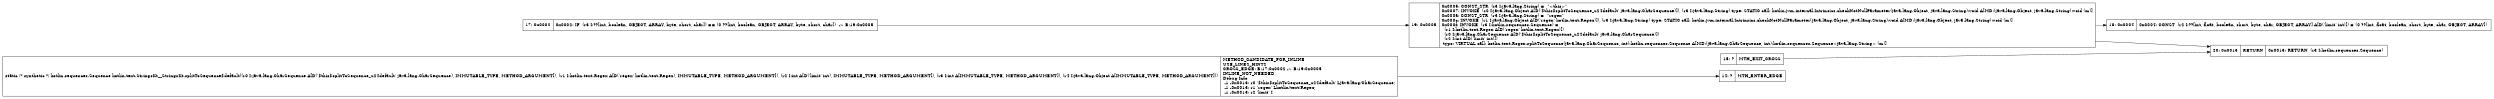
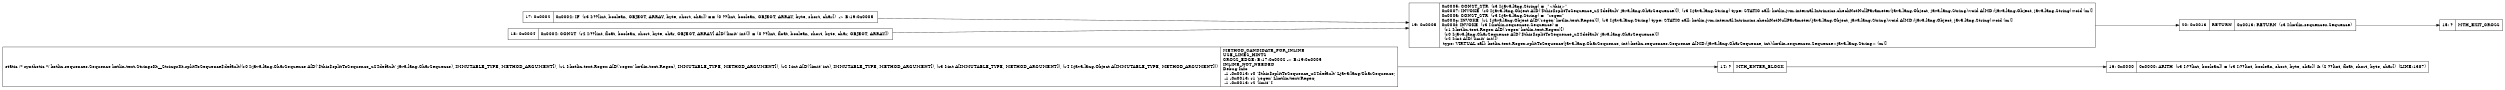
(2099, 25) -> (1149, 30)
(1995, 55) -> (2396, 25)
none -> (2268, 67)
(1760, 76) -> (1760, 67)
